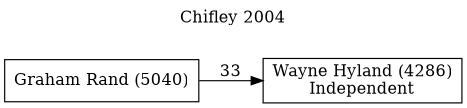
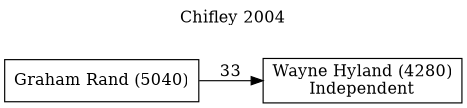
(363, 81) -> (363, 81)
